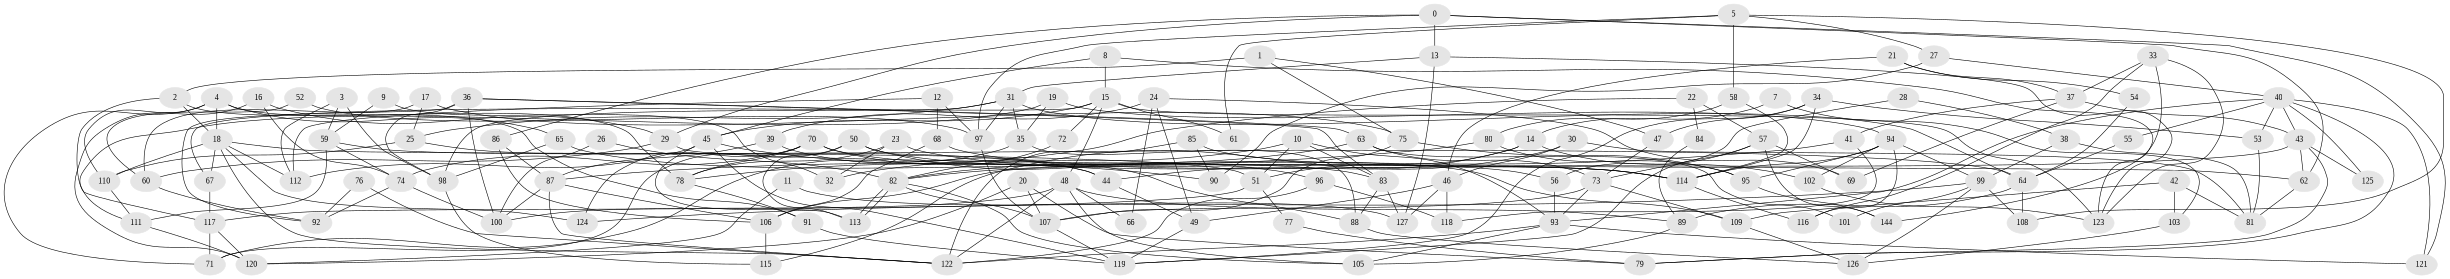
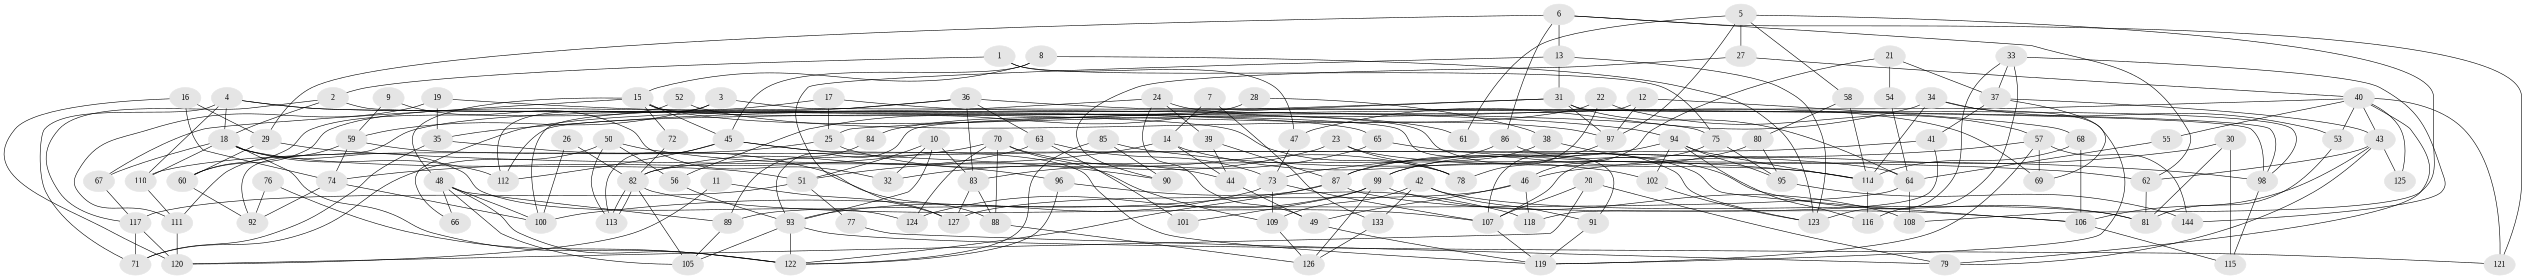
(1435, 14) -> (1559, 14)
(746, 199) -> (1482, 202)
(2174, 223) -> (1378, 223)
